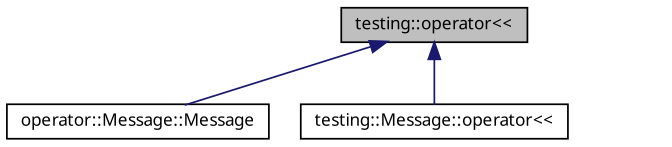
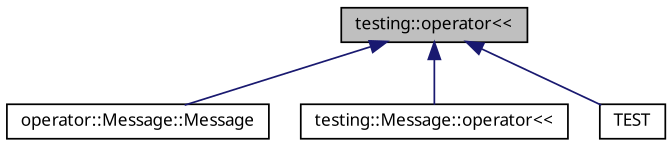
none -> (633, 122)
